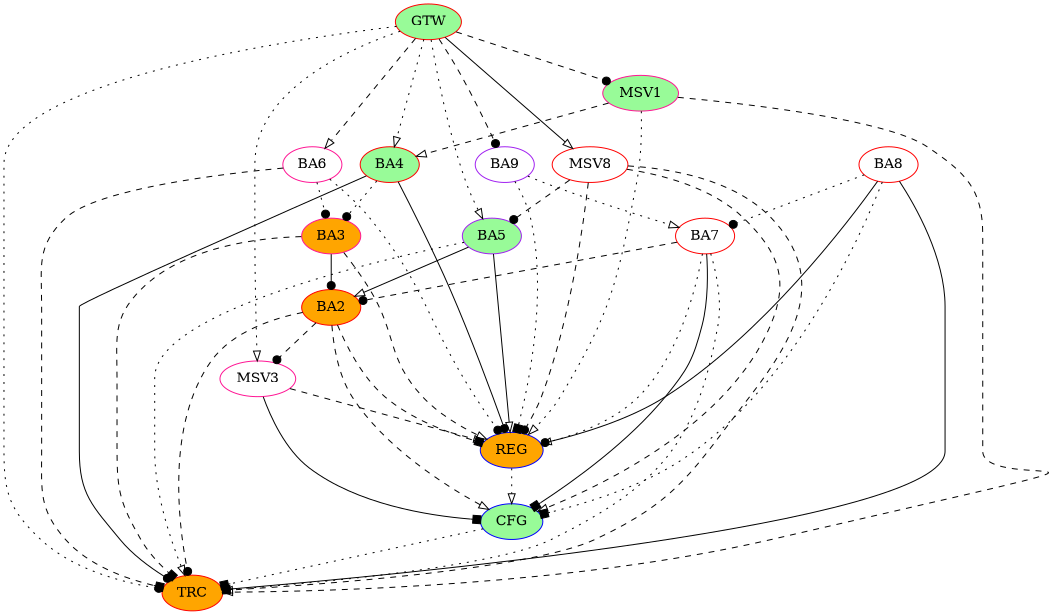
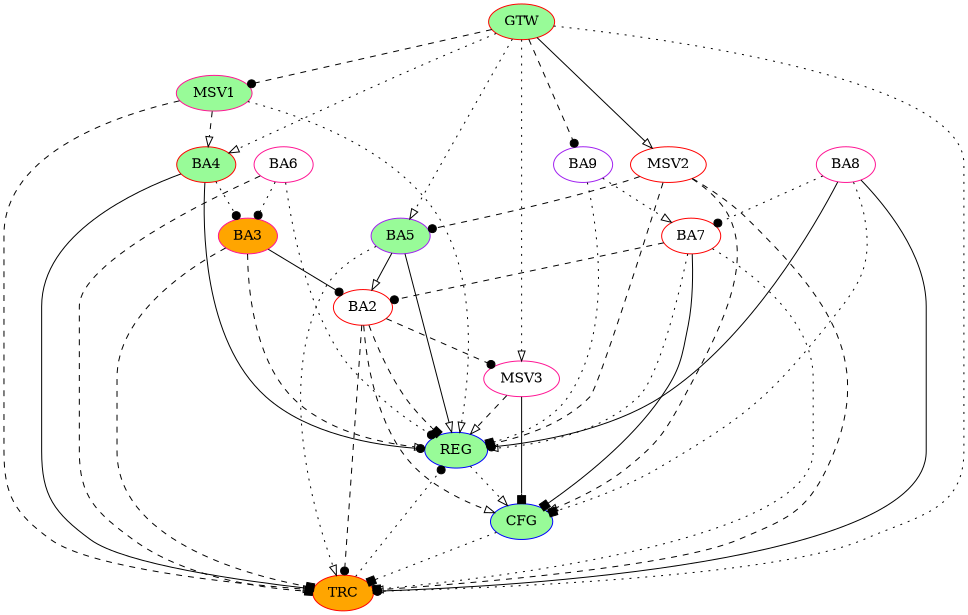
(374, 89) -> none
(590, 165) -> (668, 165)
(889, 165) -> (846, 165)
(331, 307) -> (363, 307)
(512, 450) -> (456, 450)
none -> (397, 525)
